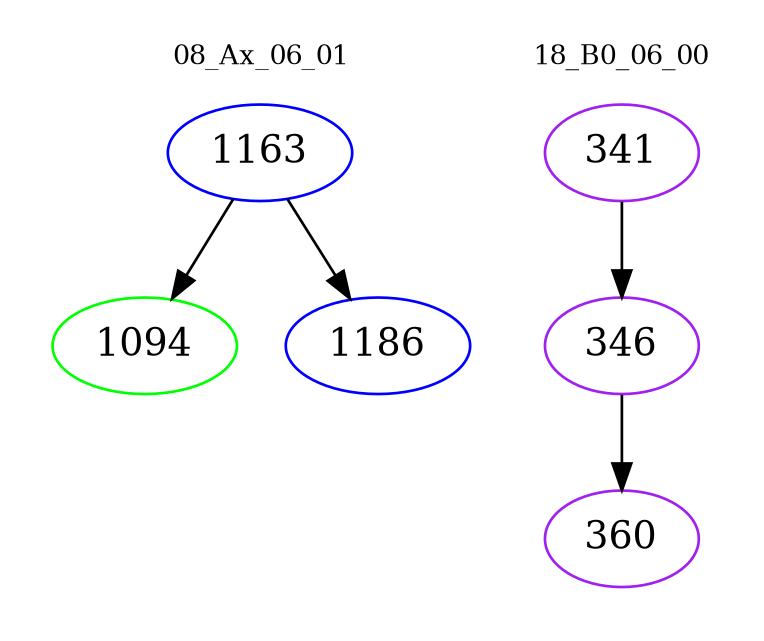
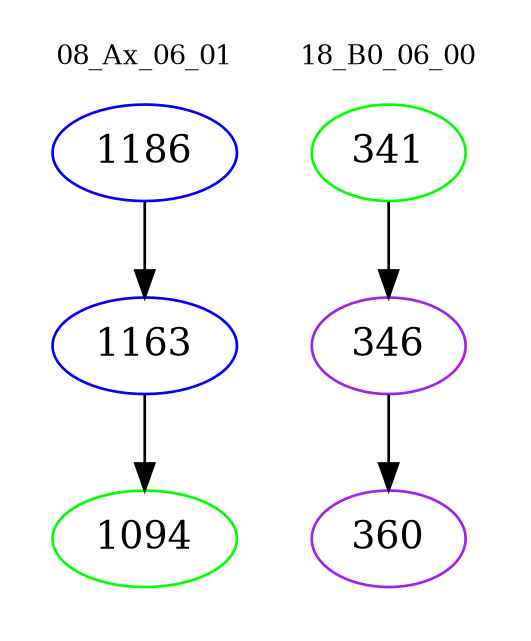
(622, 153) -> (389, 153)
(311, 237) -> (145, 236)
